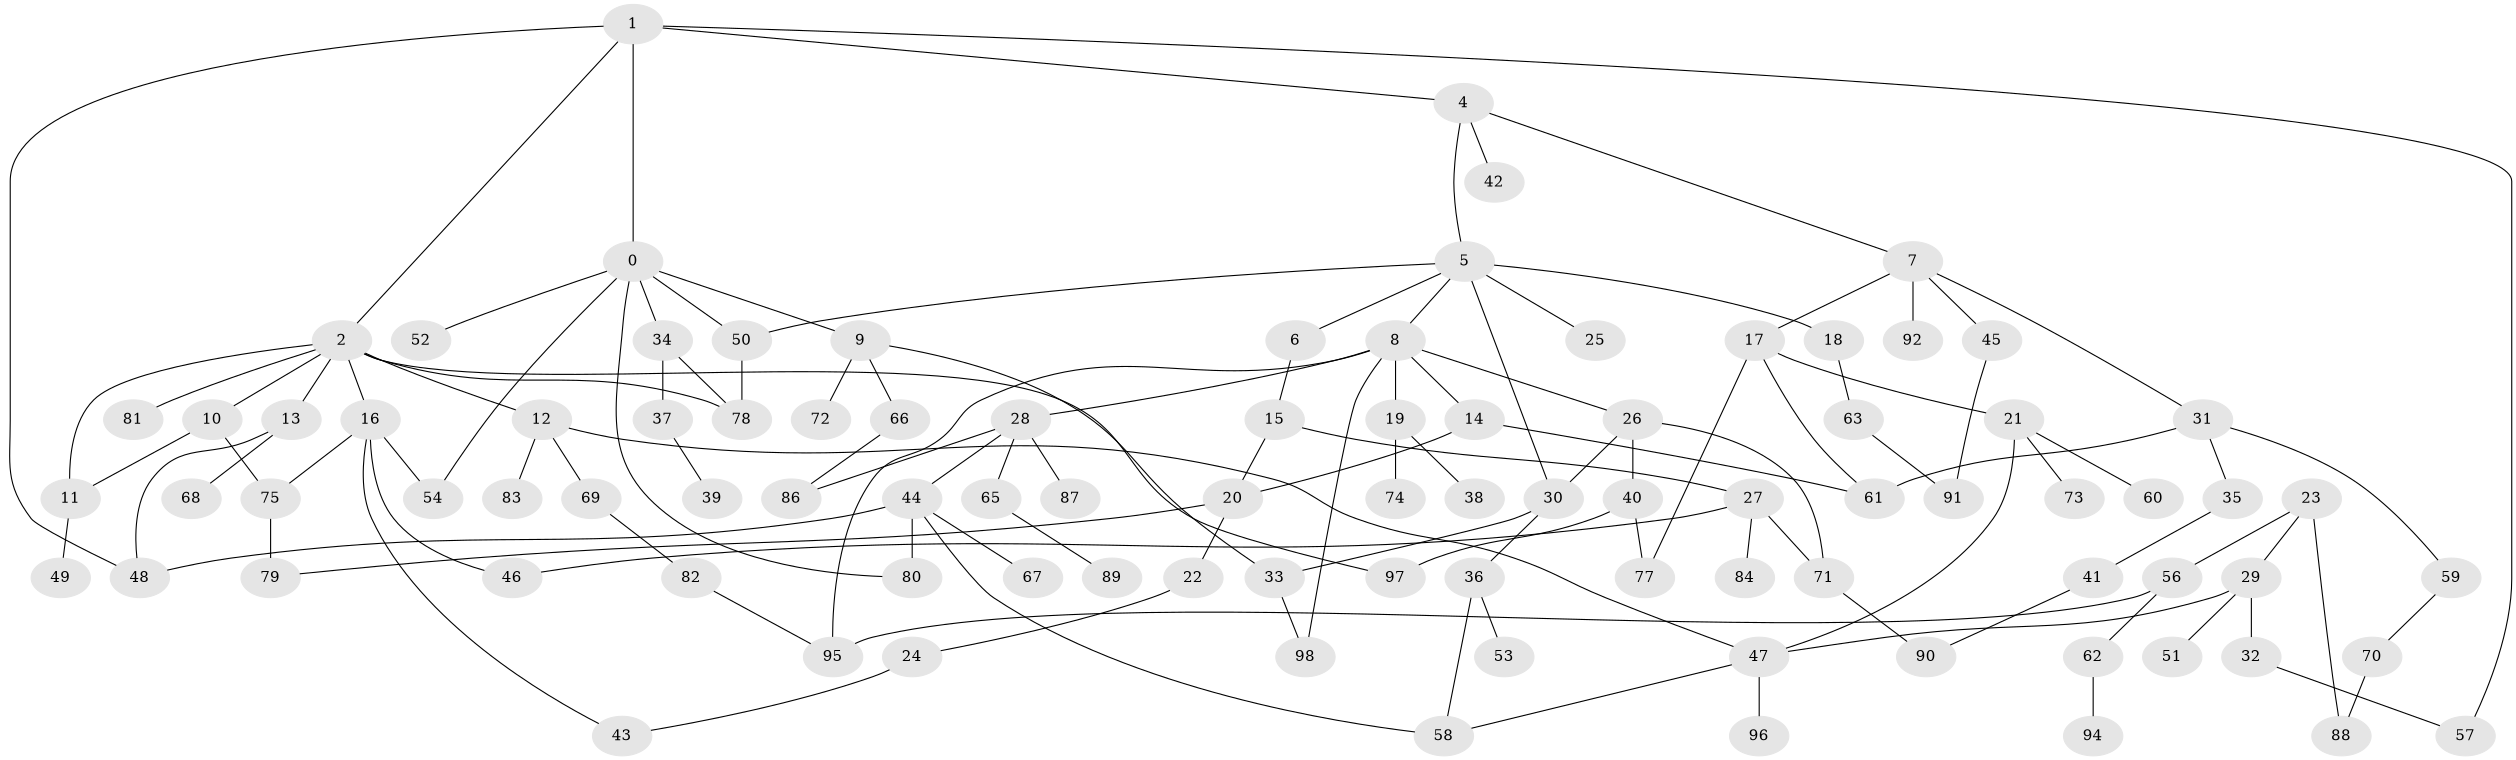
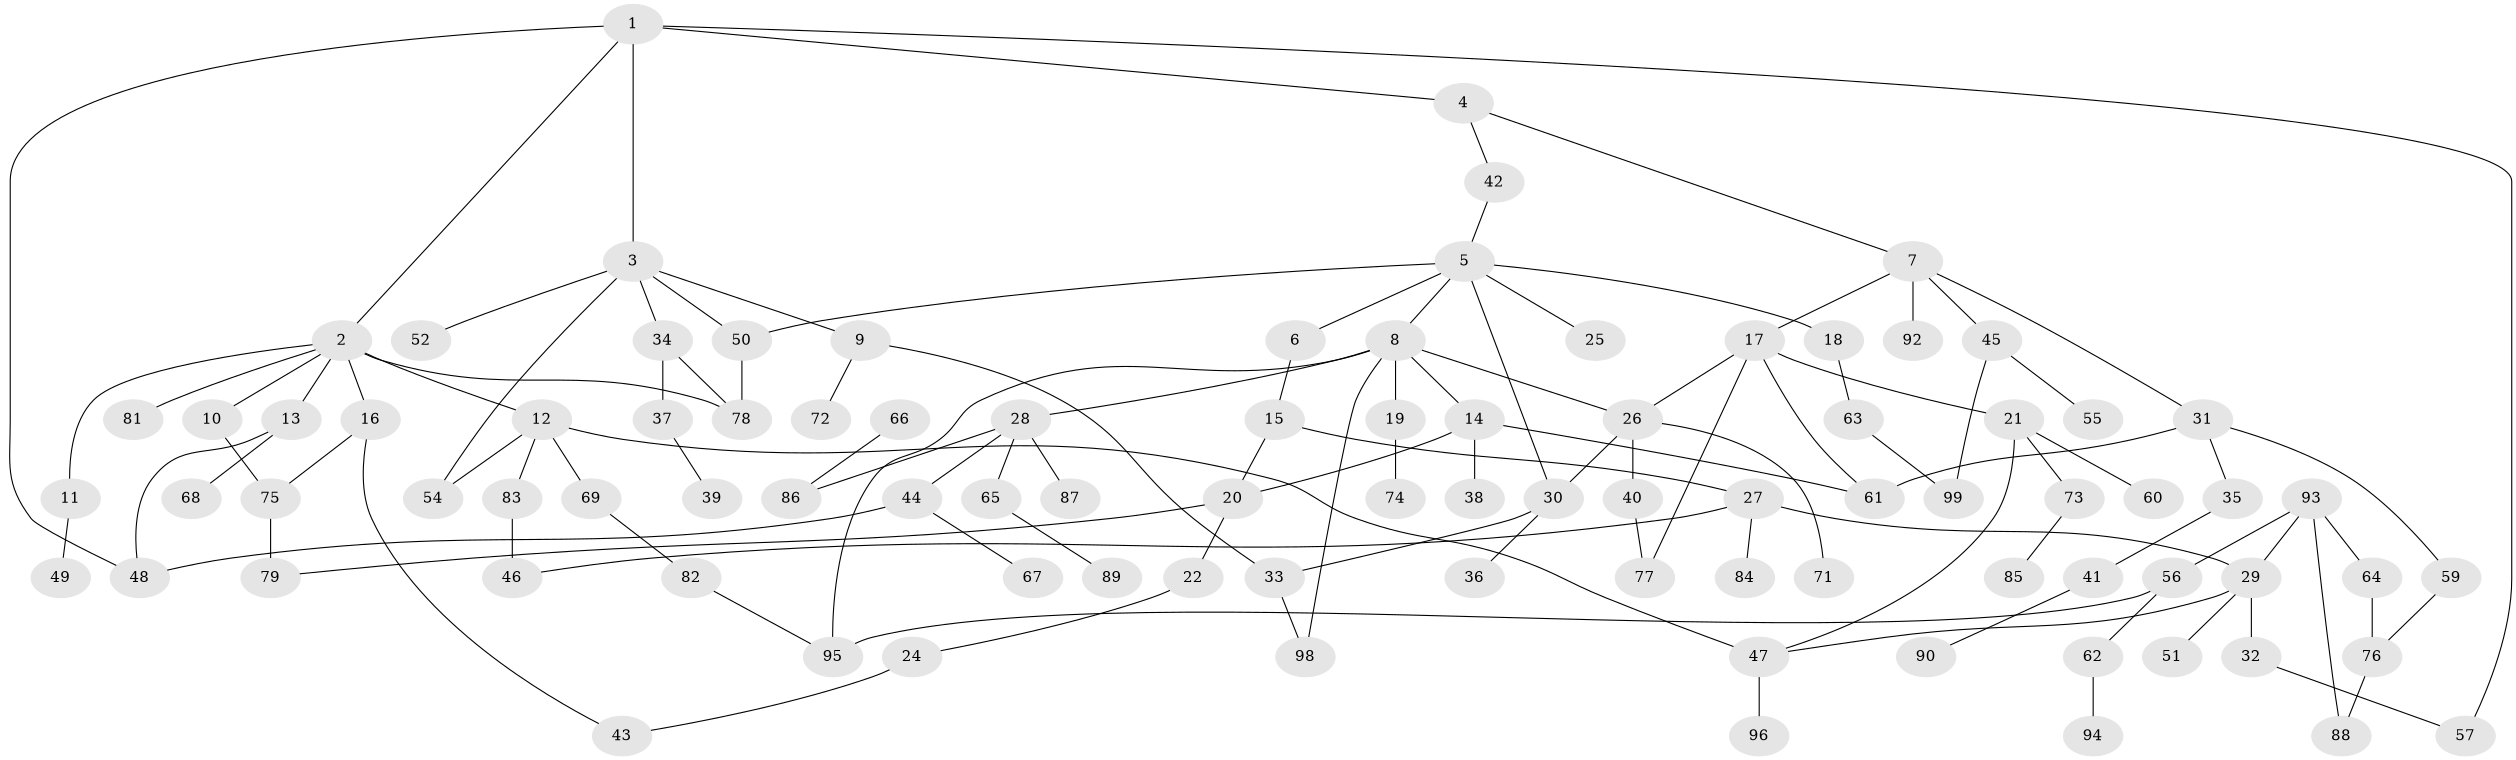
(1454, 182) -> (1480, 222)
(633, 261) -> (633, 261)
(880, 380) -> none
none -> (1694, 380)
none -> (2093, 420)
(141, 459) -> none
(402, 459) -> (488, 459)
(1435, 459) -> (1475, 463)
(1954, 499) -> (1954, 499)
(2312, 499) -> (2312, 499)
(401, 527) -> (512, 533)
(1789, 538) -> (2006, 531)
(912, 578) -> none
(1396, 578) -> none
none -> (2014, 578)
none -> (2372, 578)
(1864, 609) -> none
(1504, 657) -> none
(2372, 657) -> (2372, 657)
(1444, 736) -> none
